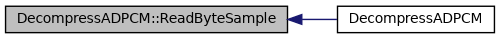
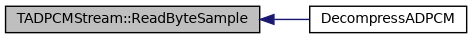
(147, 19) -> (133, 19)
